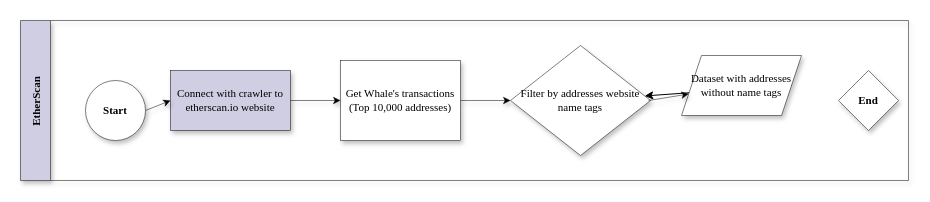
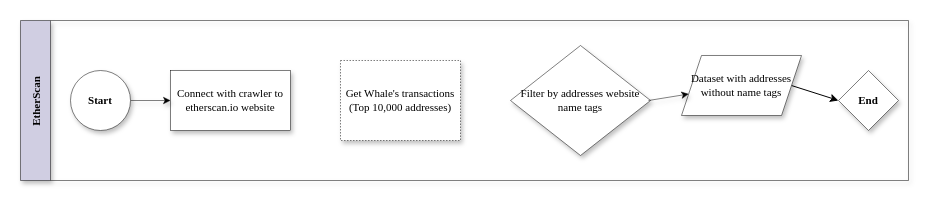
(671, 94) -> (812, 92)
(231, 101) -> (231, 101)
(315, 101) -> none
(401, 101) -> (401, 101)
(484, 101) -> none
(116, 111) -> (101, 101)
